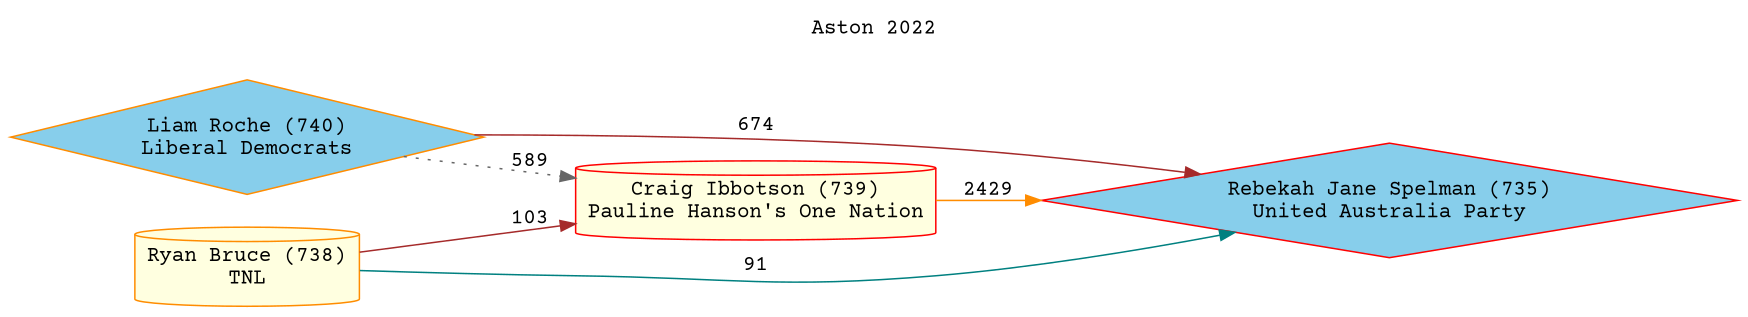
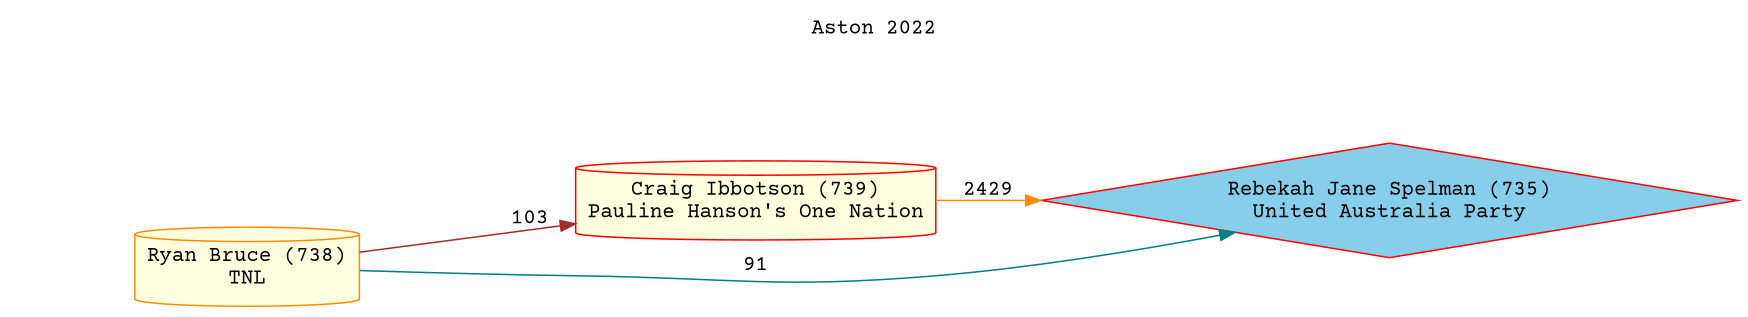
(247, 137) -> none
